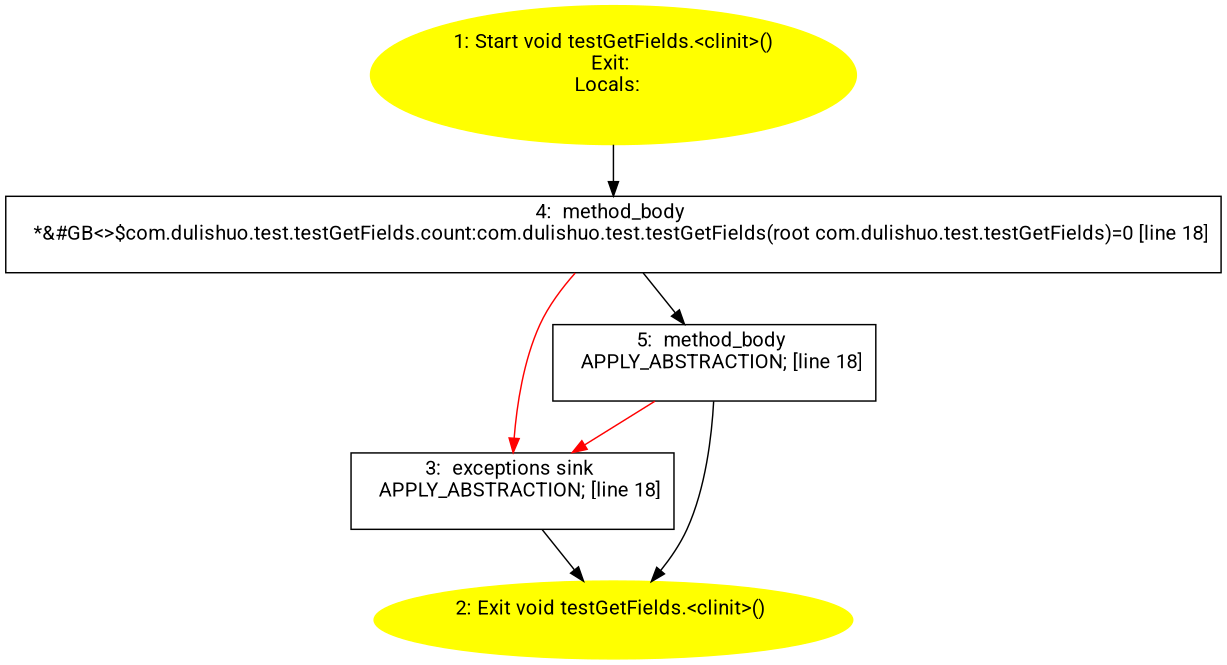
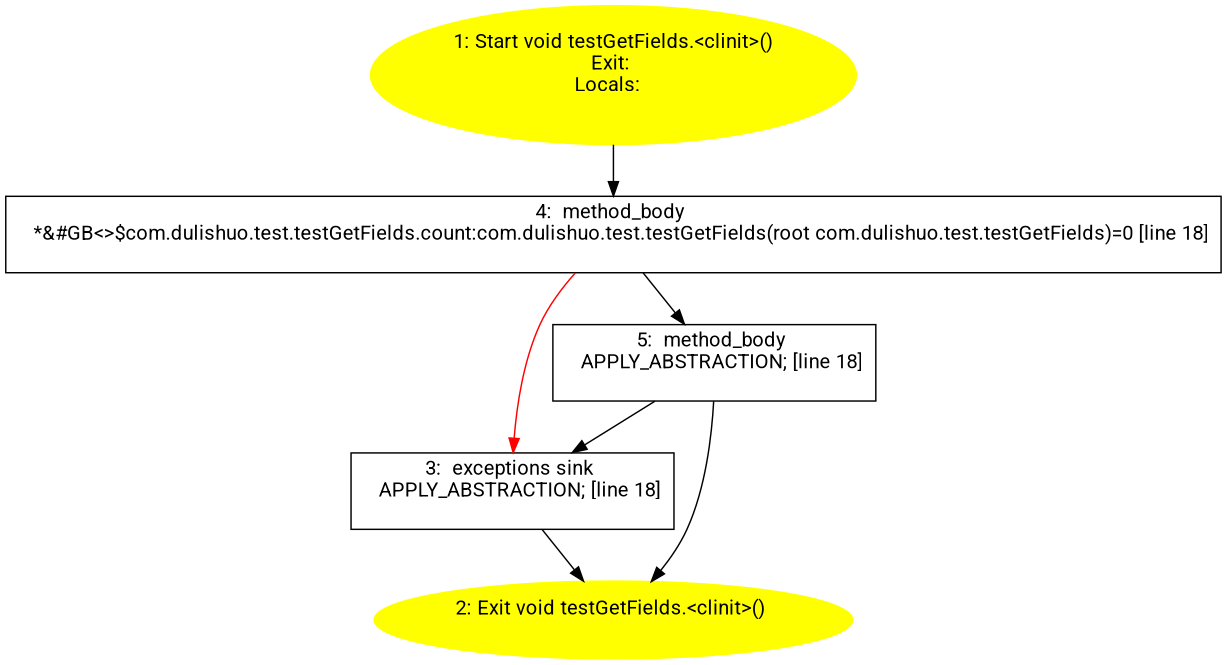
(620, 423) -> (620, 423)
